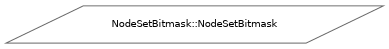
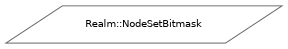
(195, 24) -> (144, 24)
